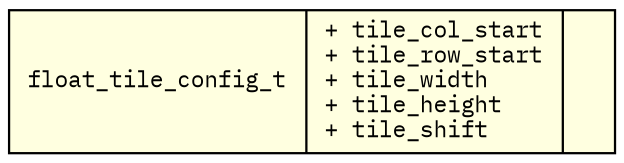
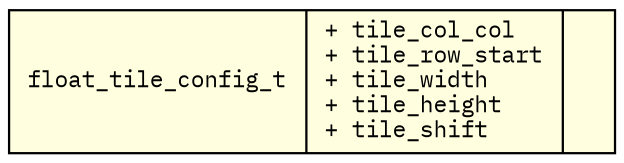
(435, 31) -> (421, 31)
